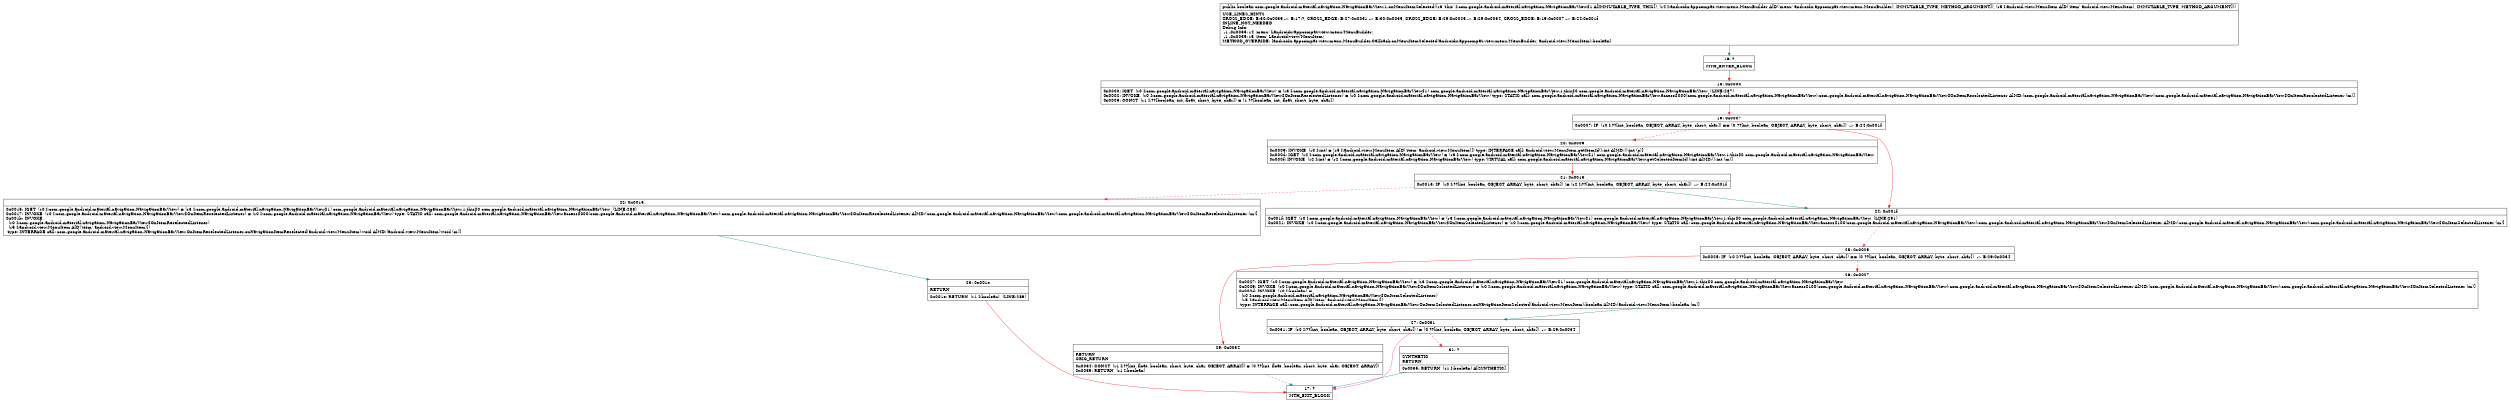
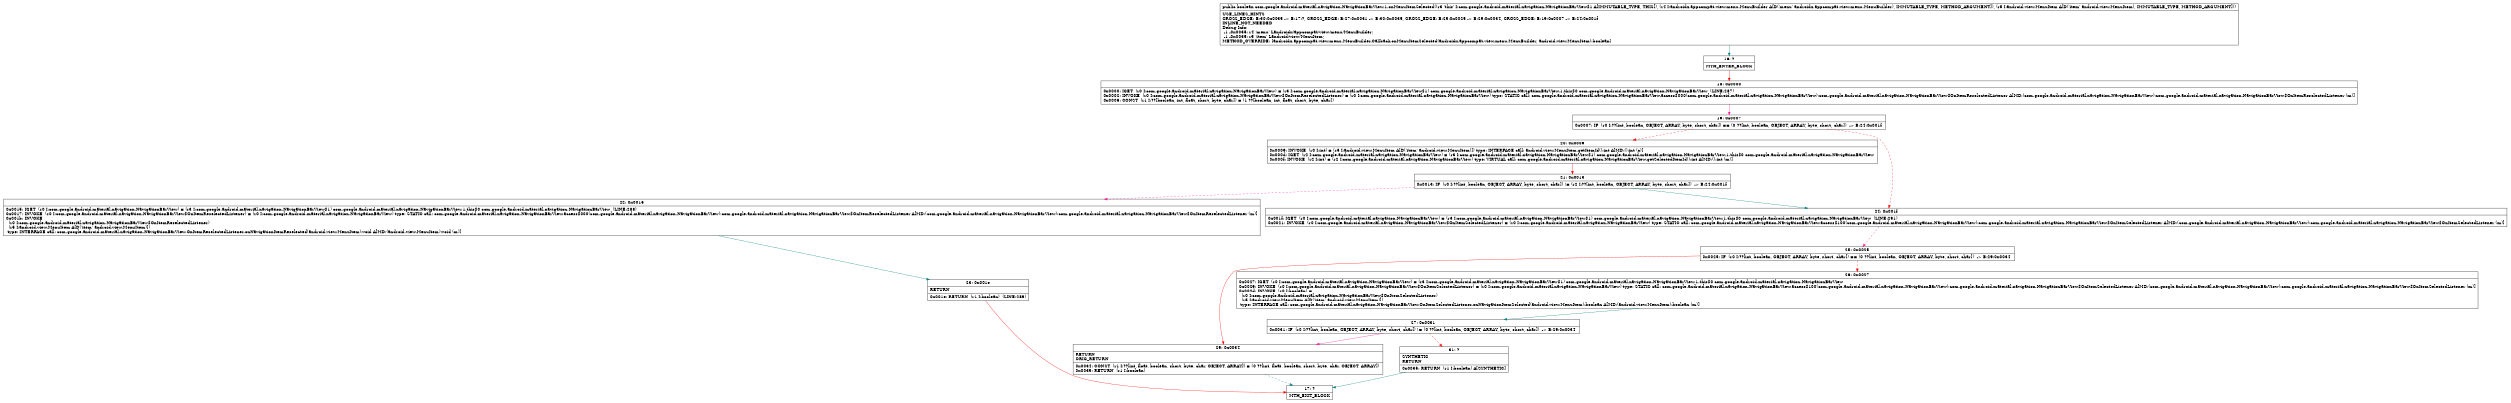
(1885, 145) -> (1885, 145)
(1387, 373) -> (1351, 339)
